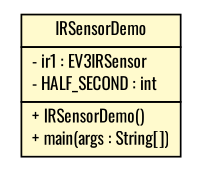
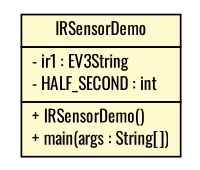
(90, 63) -> (80, 63)
